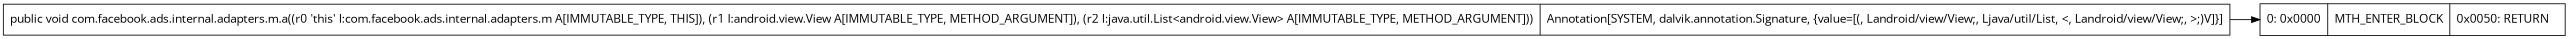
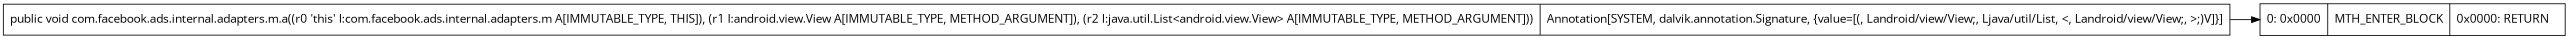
(2507, 19) -> (2507, 19)
